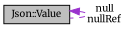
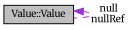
(37, 15) -> (39, 15)
